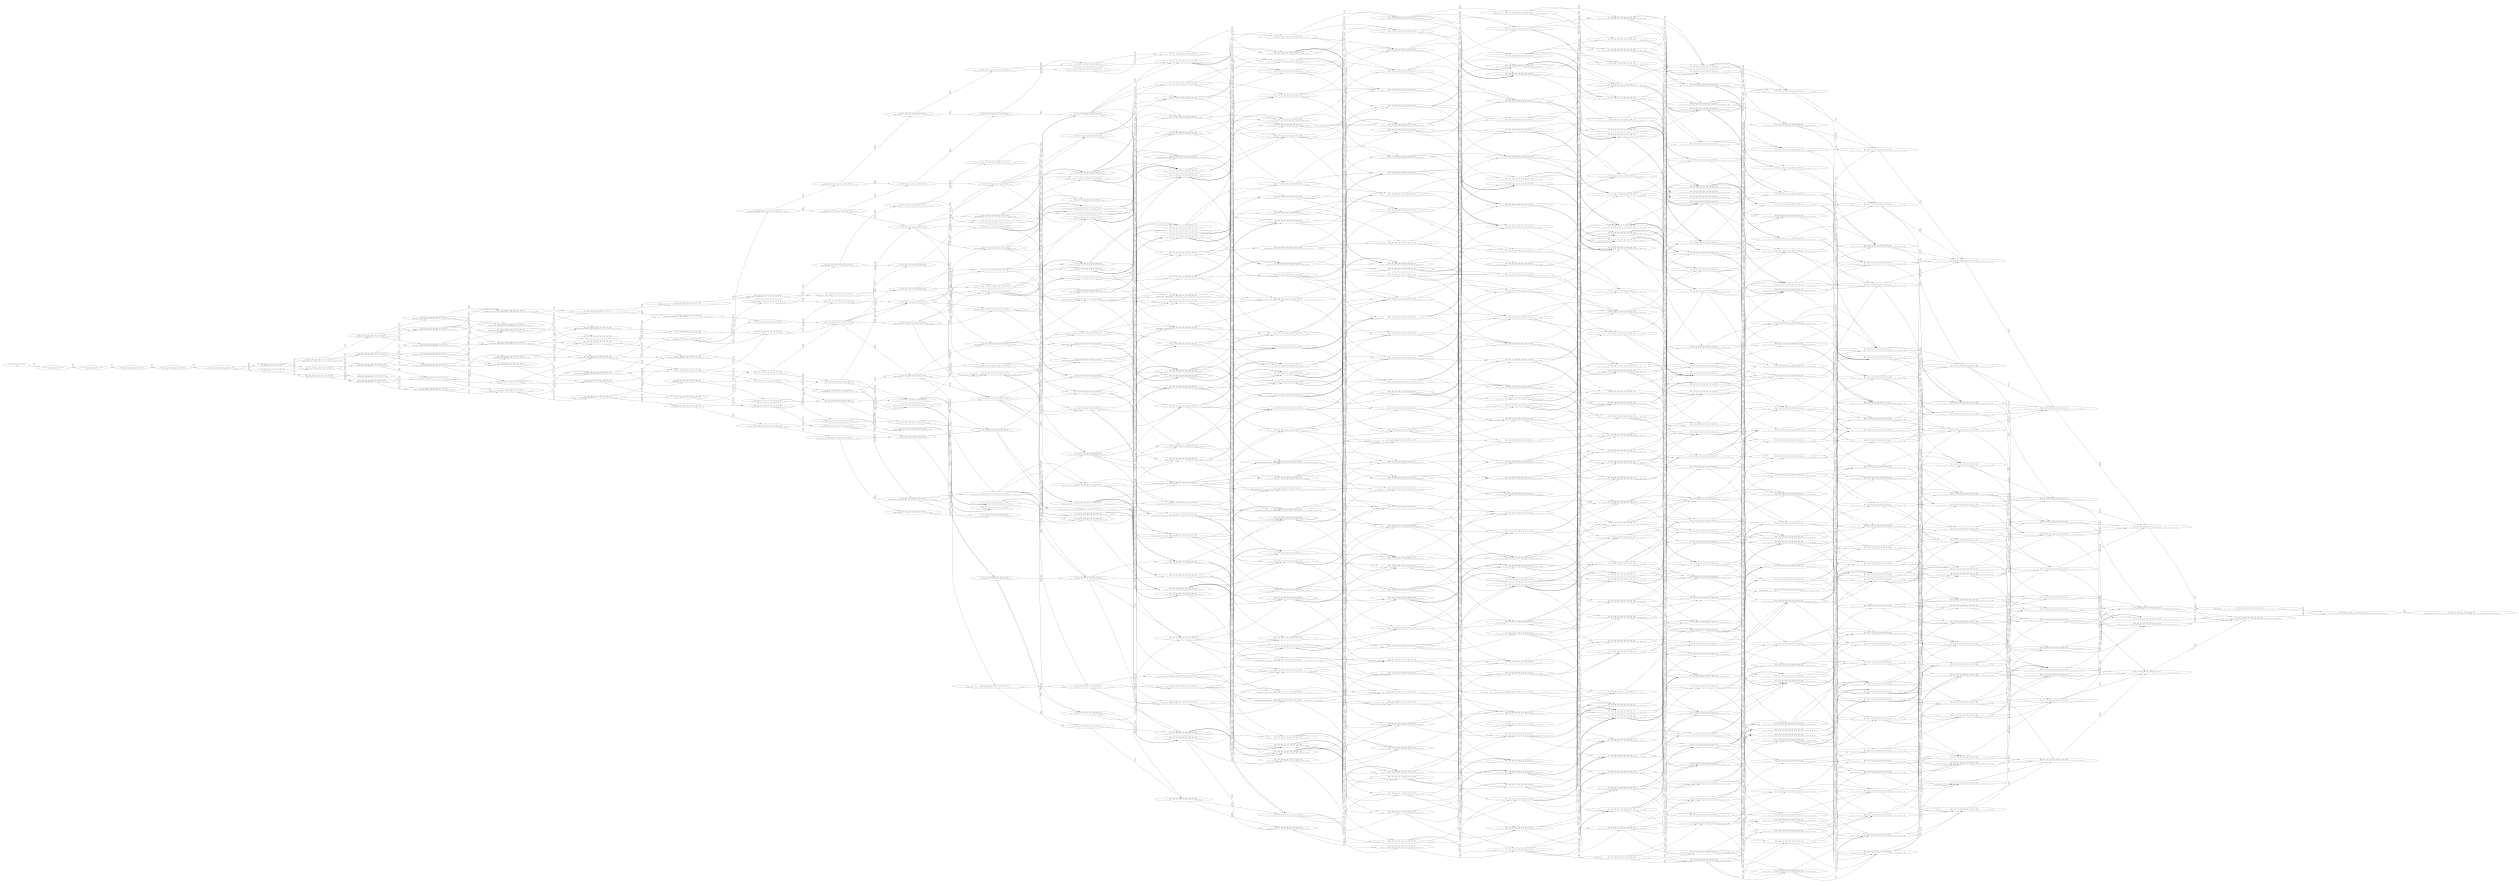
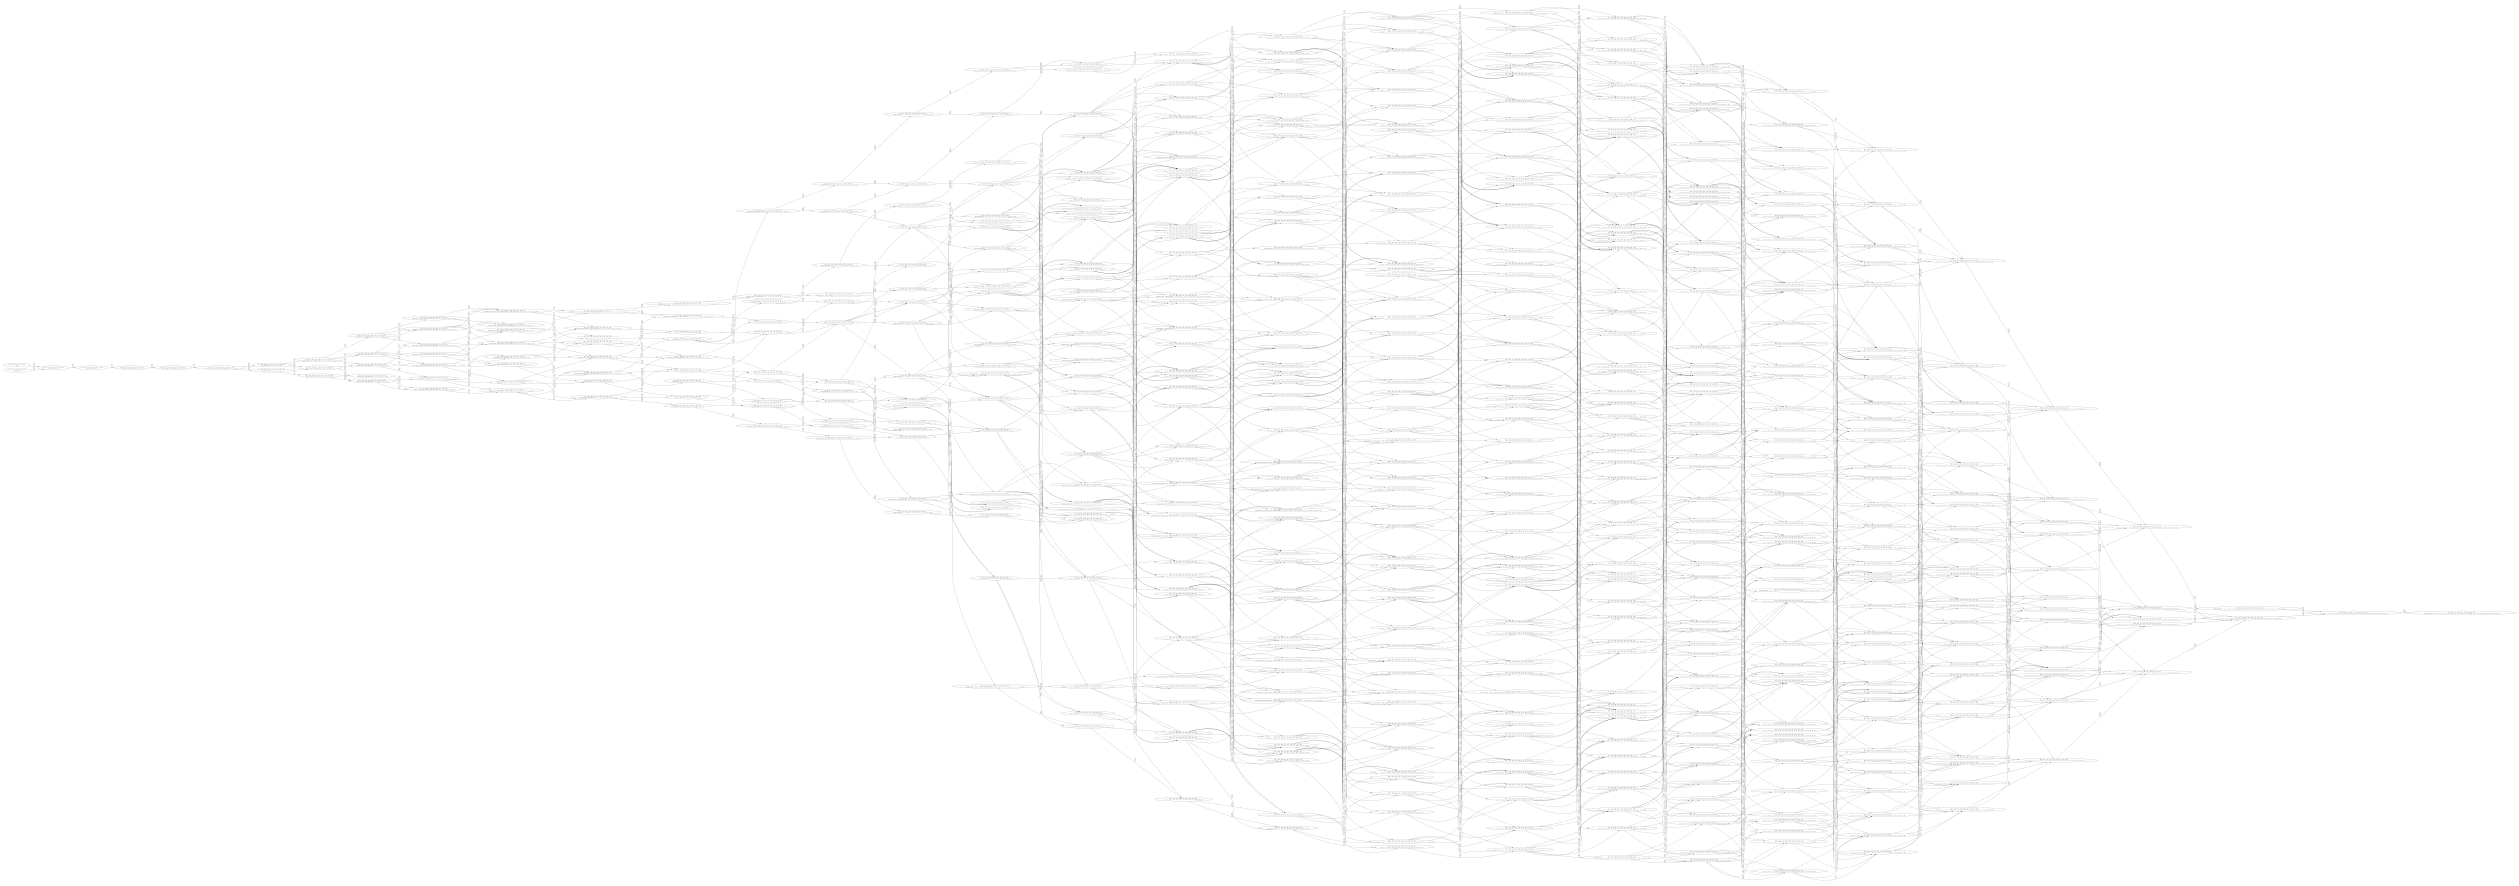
none -> (17, 370)
